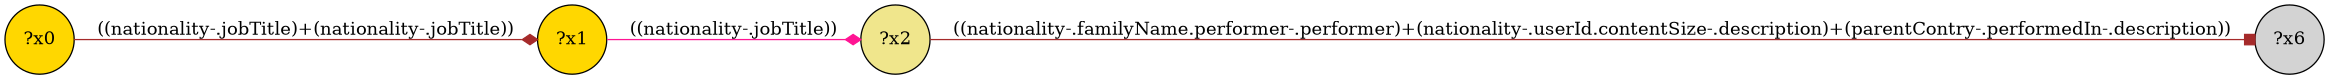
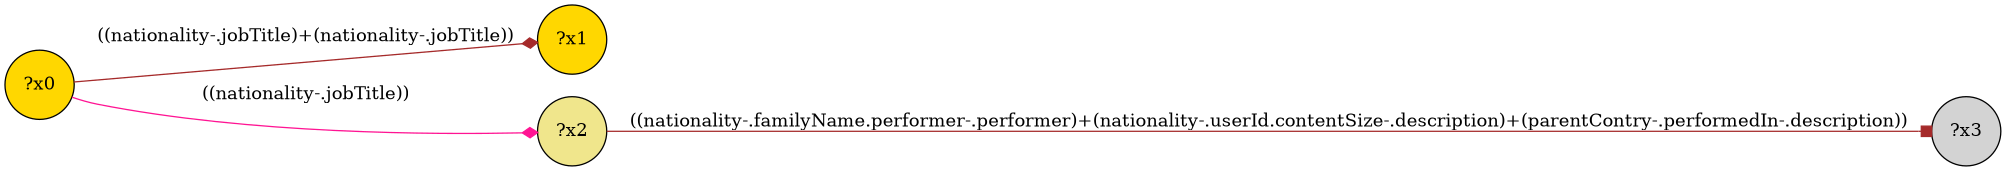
(726, 40) -> (296, 128)
(2289, 40) -> (1966, 131)
